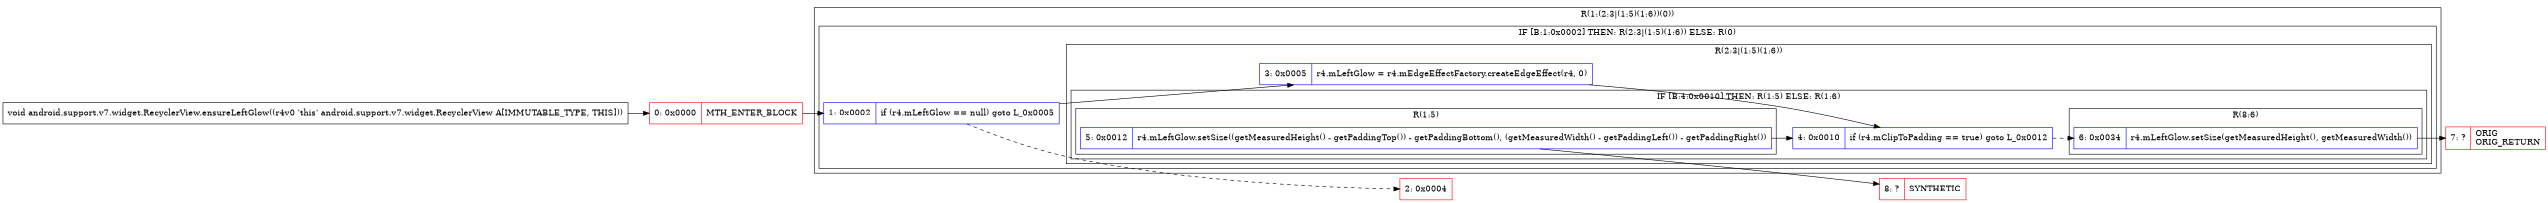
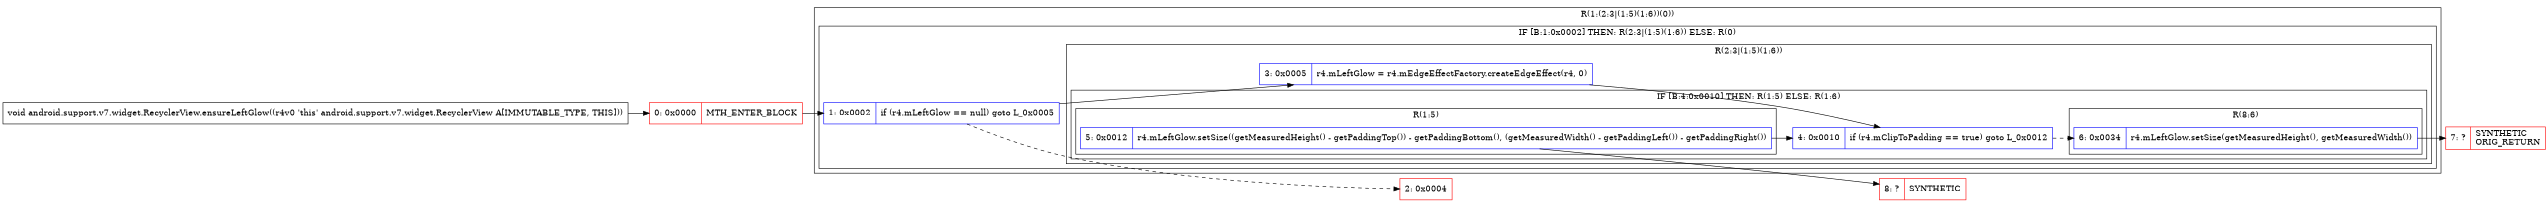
(2487, 133) -> (2502, 133)
